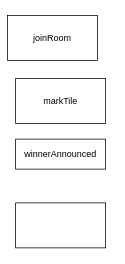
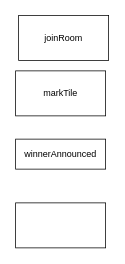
(52, 38) -> (63, 38)
(60, 101) -> (60, 93)
